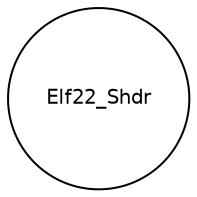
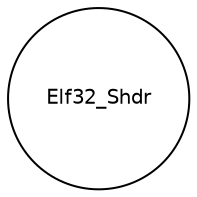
(99, 99) -> (99, 99)
